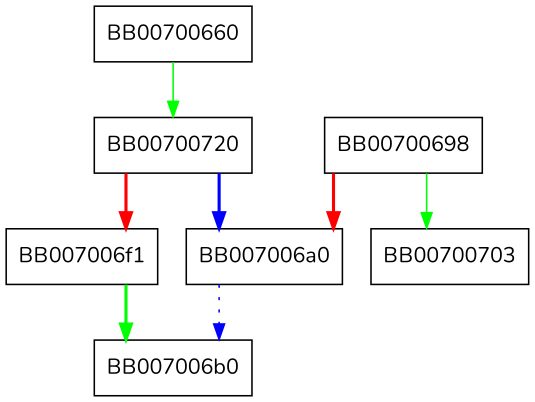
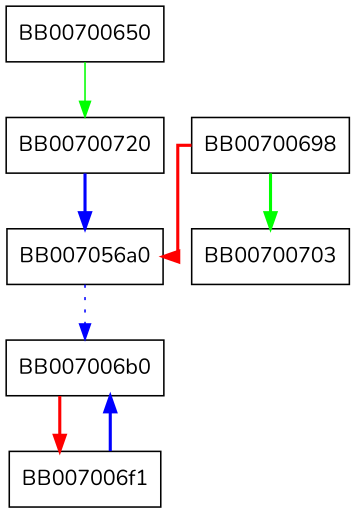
(173, 34) -> (85, 34)
(126, 193) -> (60, 416)
(427, 193) -> (271, 193)
(264, 257) -> (85, 257)
(126, 304) -> (110, 431)
